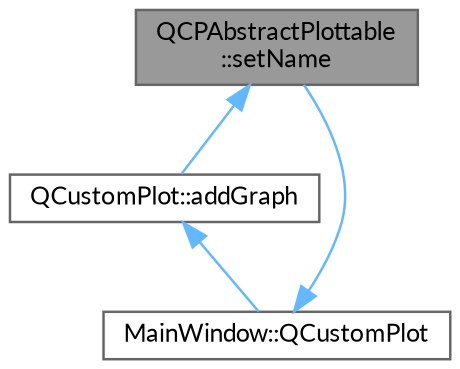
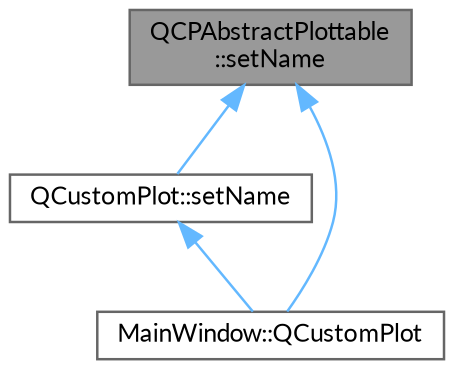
(345, 187) -> (335, 213)
(165, 198) -> (161, 198)
